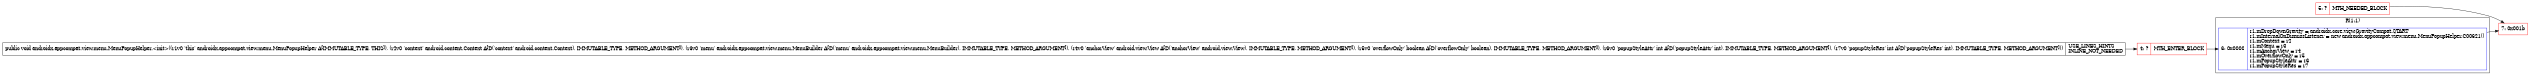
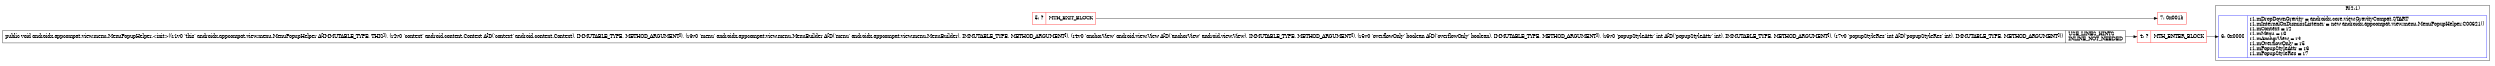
(2360, 9) -> (1071, 18)
(2353, 21) -> (2353, 9)
(2492, 32) -> none
